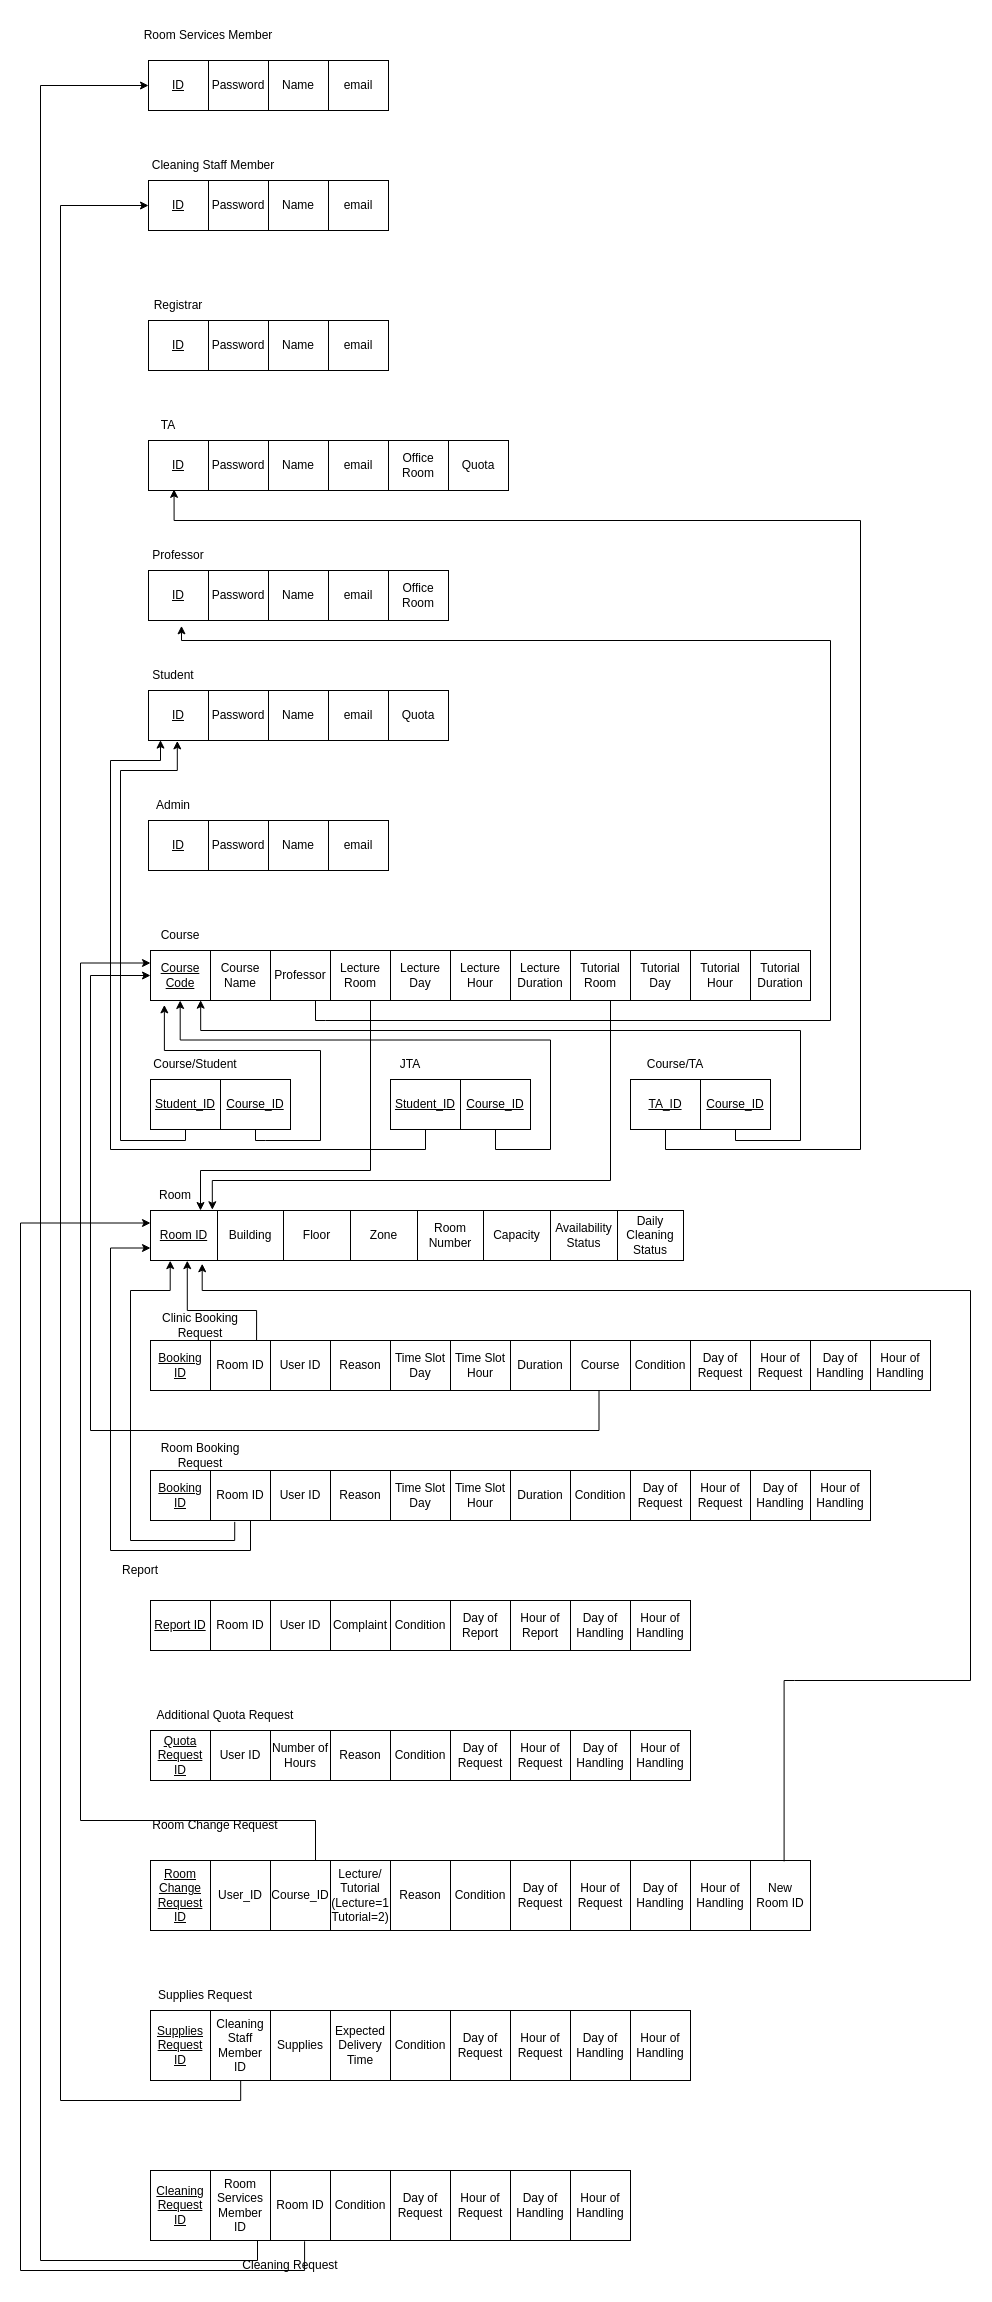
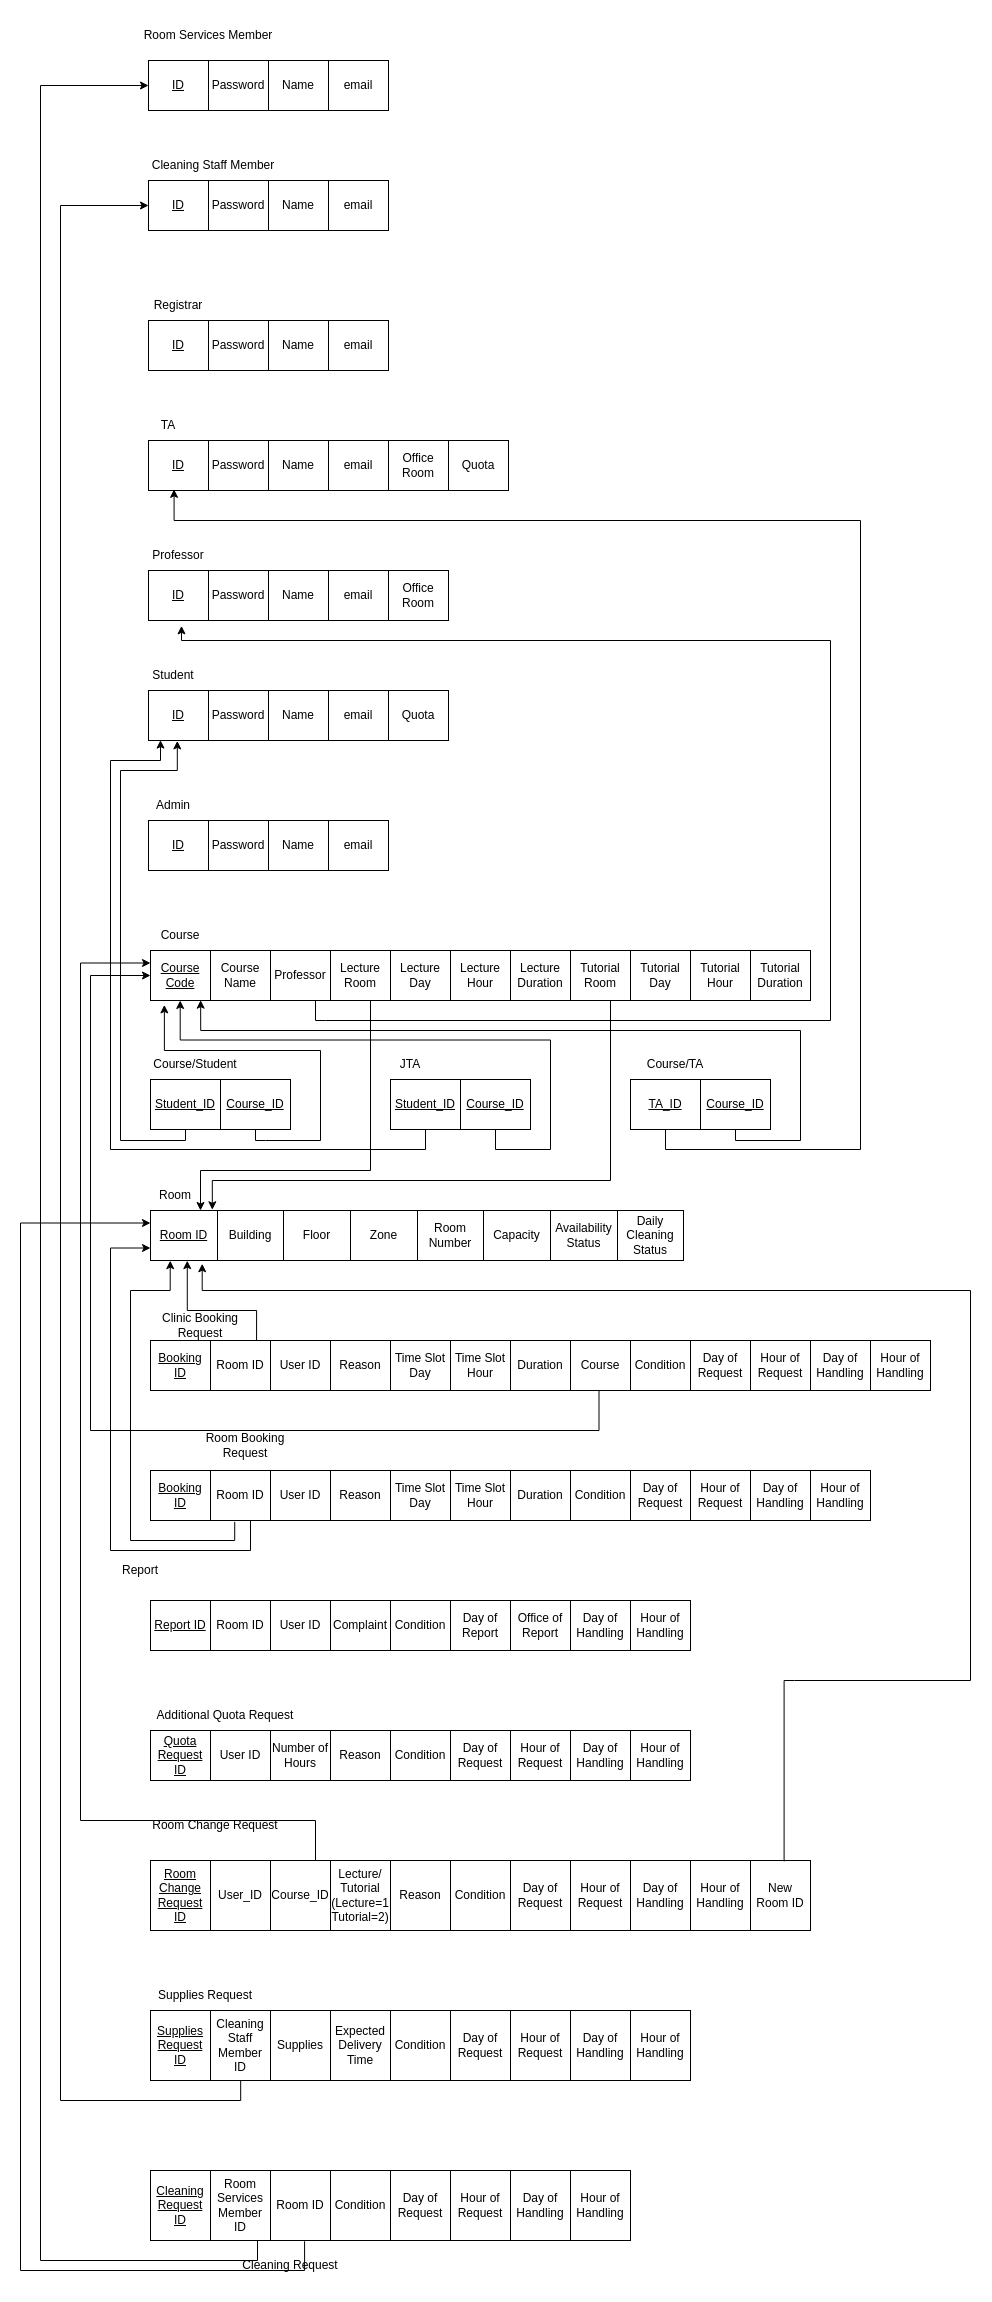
(201, 1456) -> (246, 1446)
(541, 1626) -> (541, 1626)
